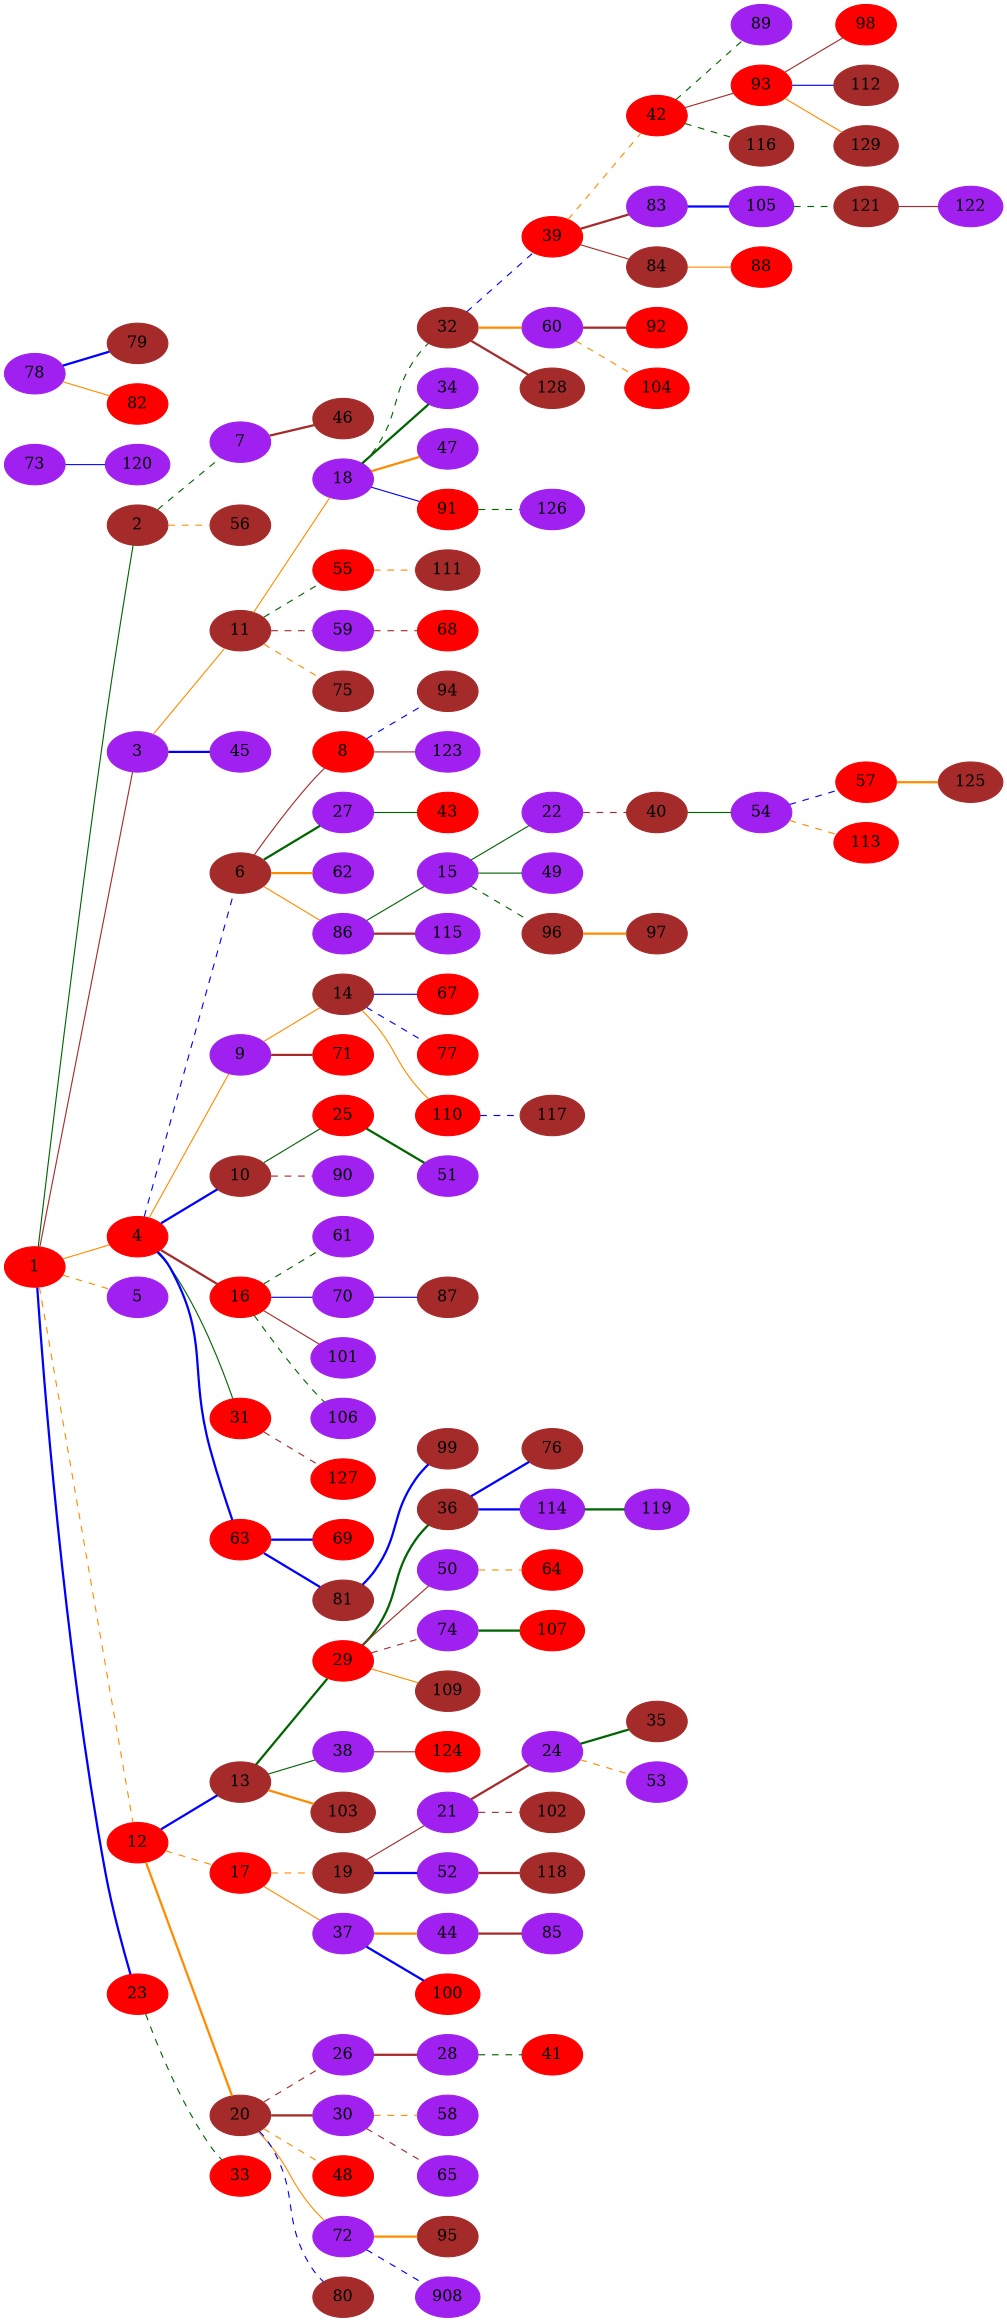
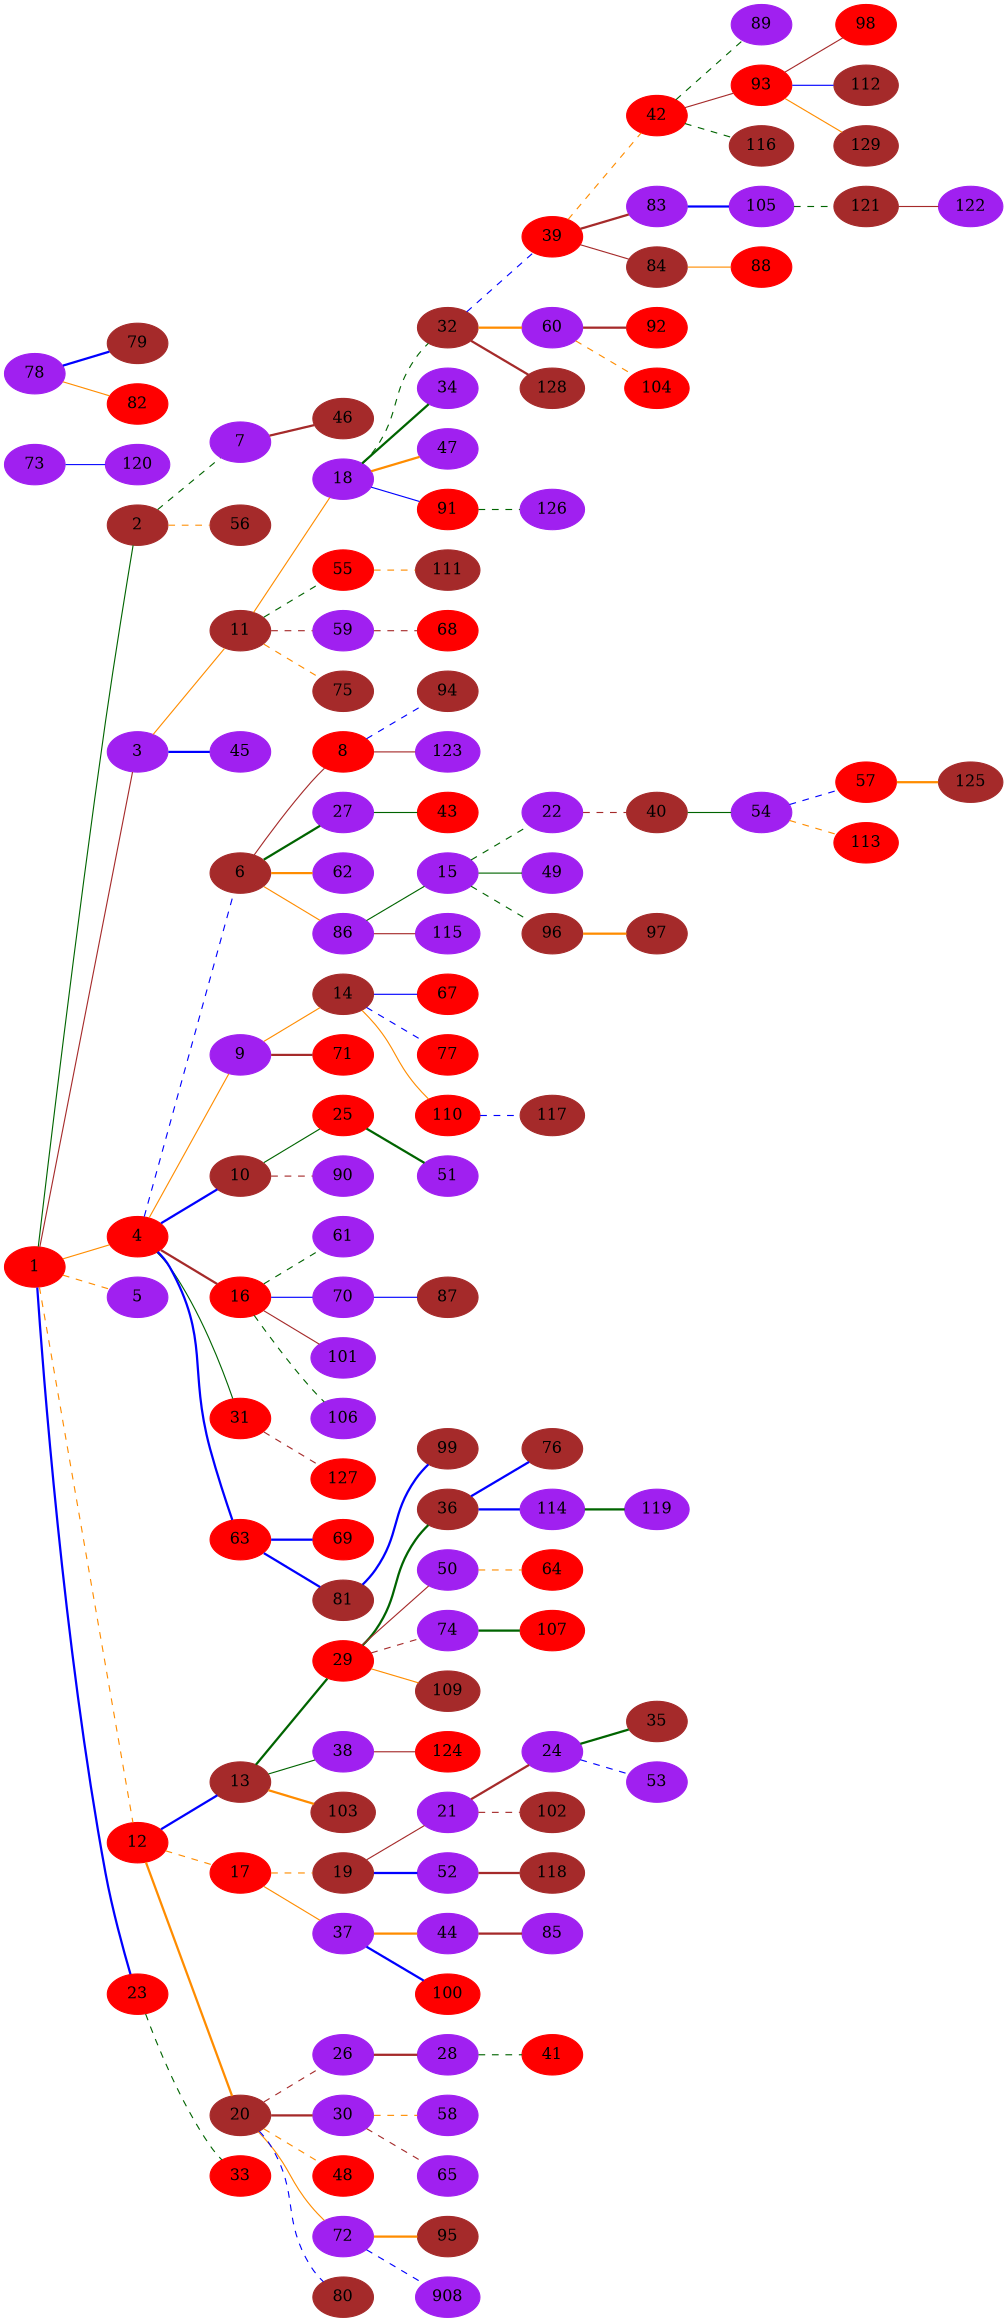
(500, 843) -> (500, 843)
(395, 934) -> (395, 934)
(605, 1767) -> (605, 1767)
